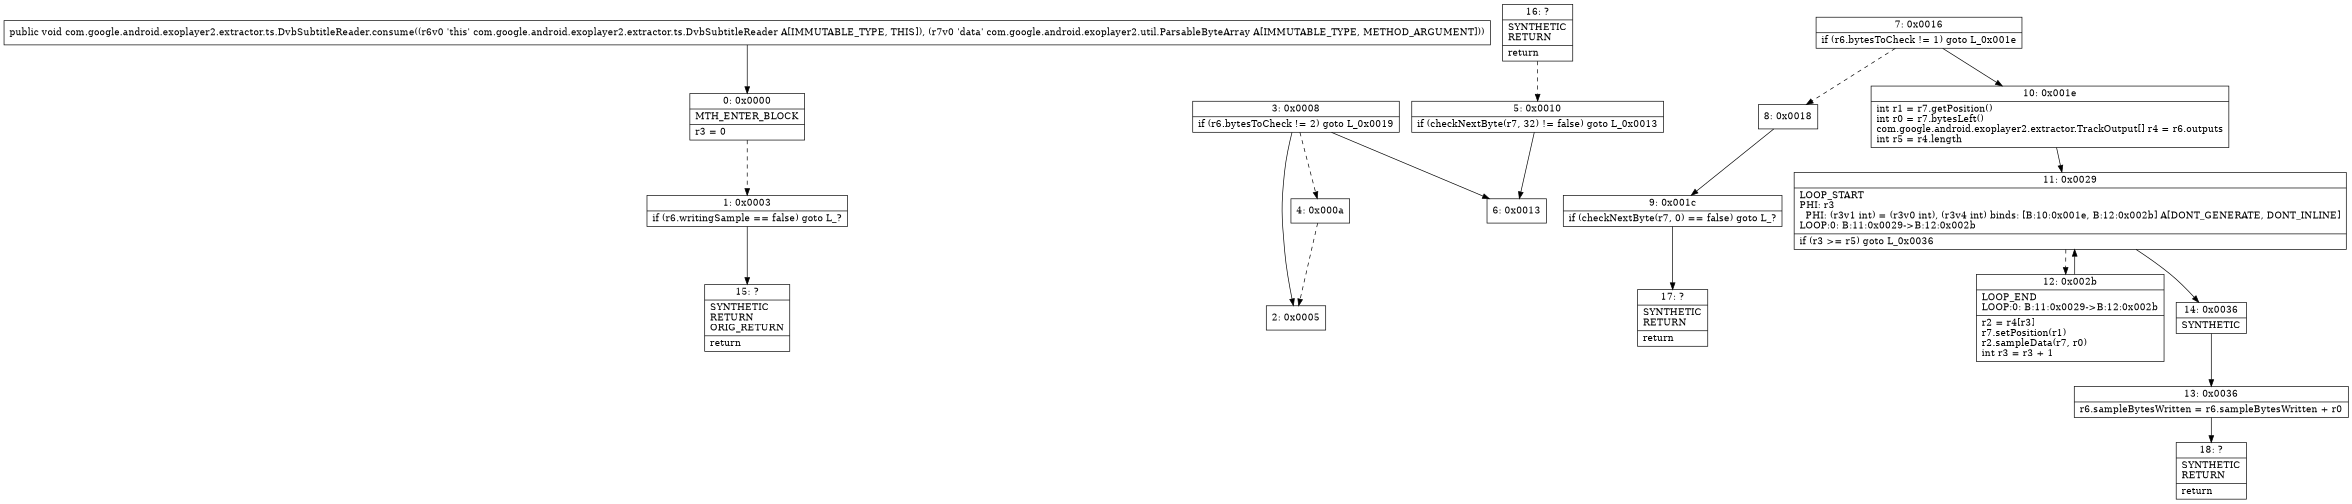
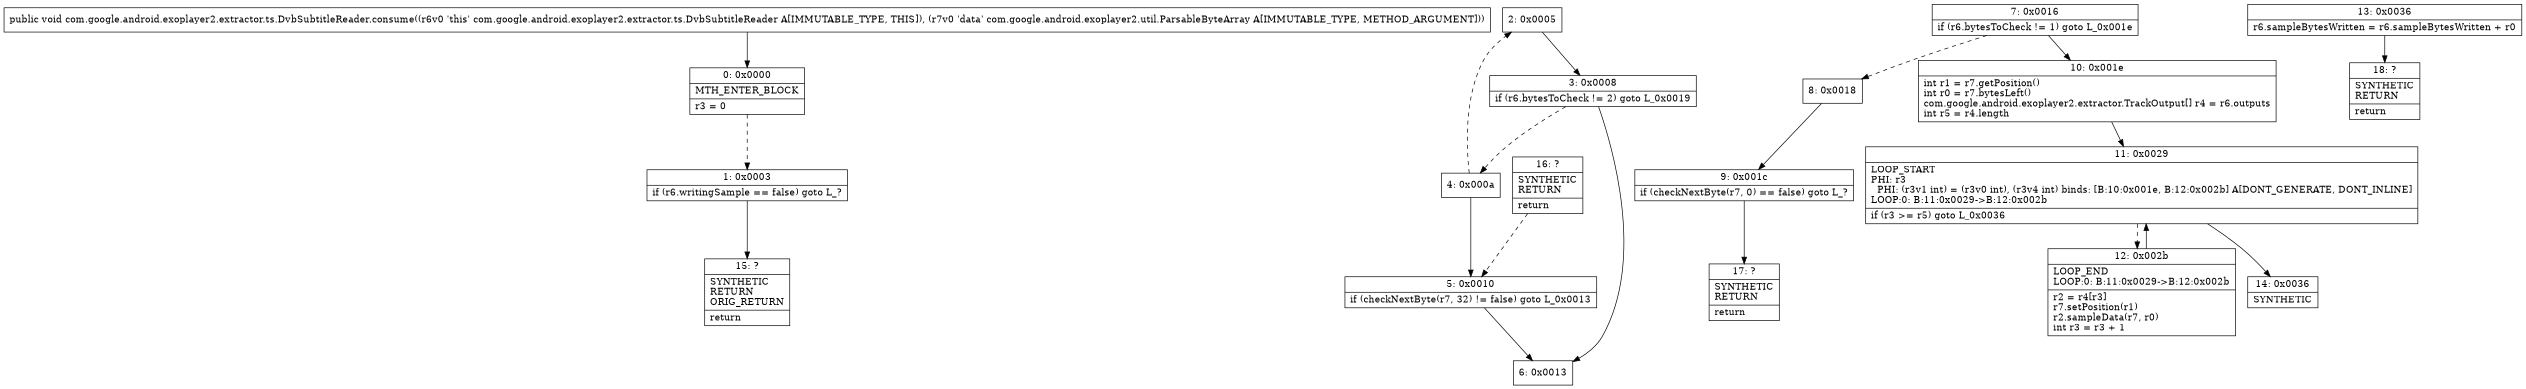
(1282, 216) -> (1559, 51)
none -> (1471, 234)
(2211, 357) -> none
